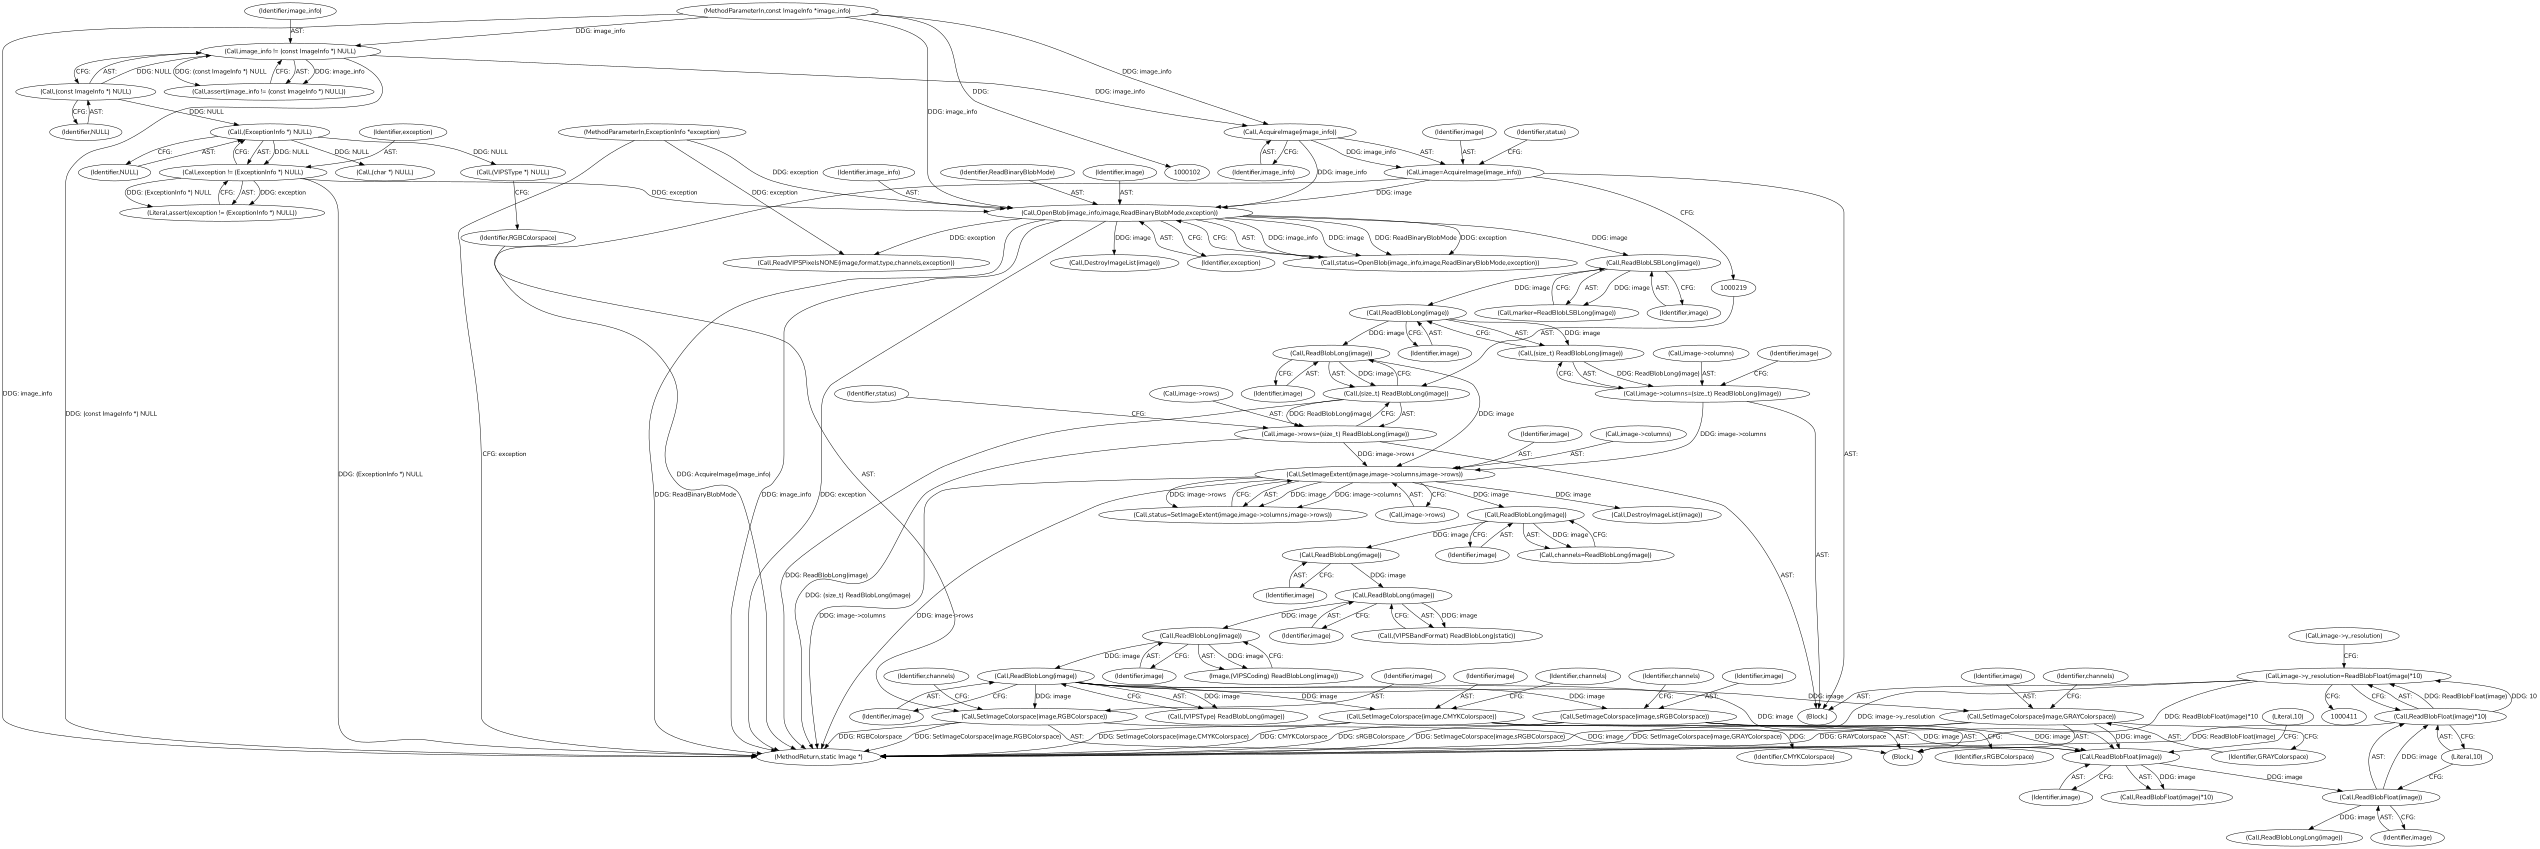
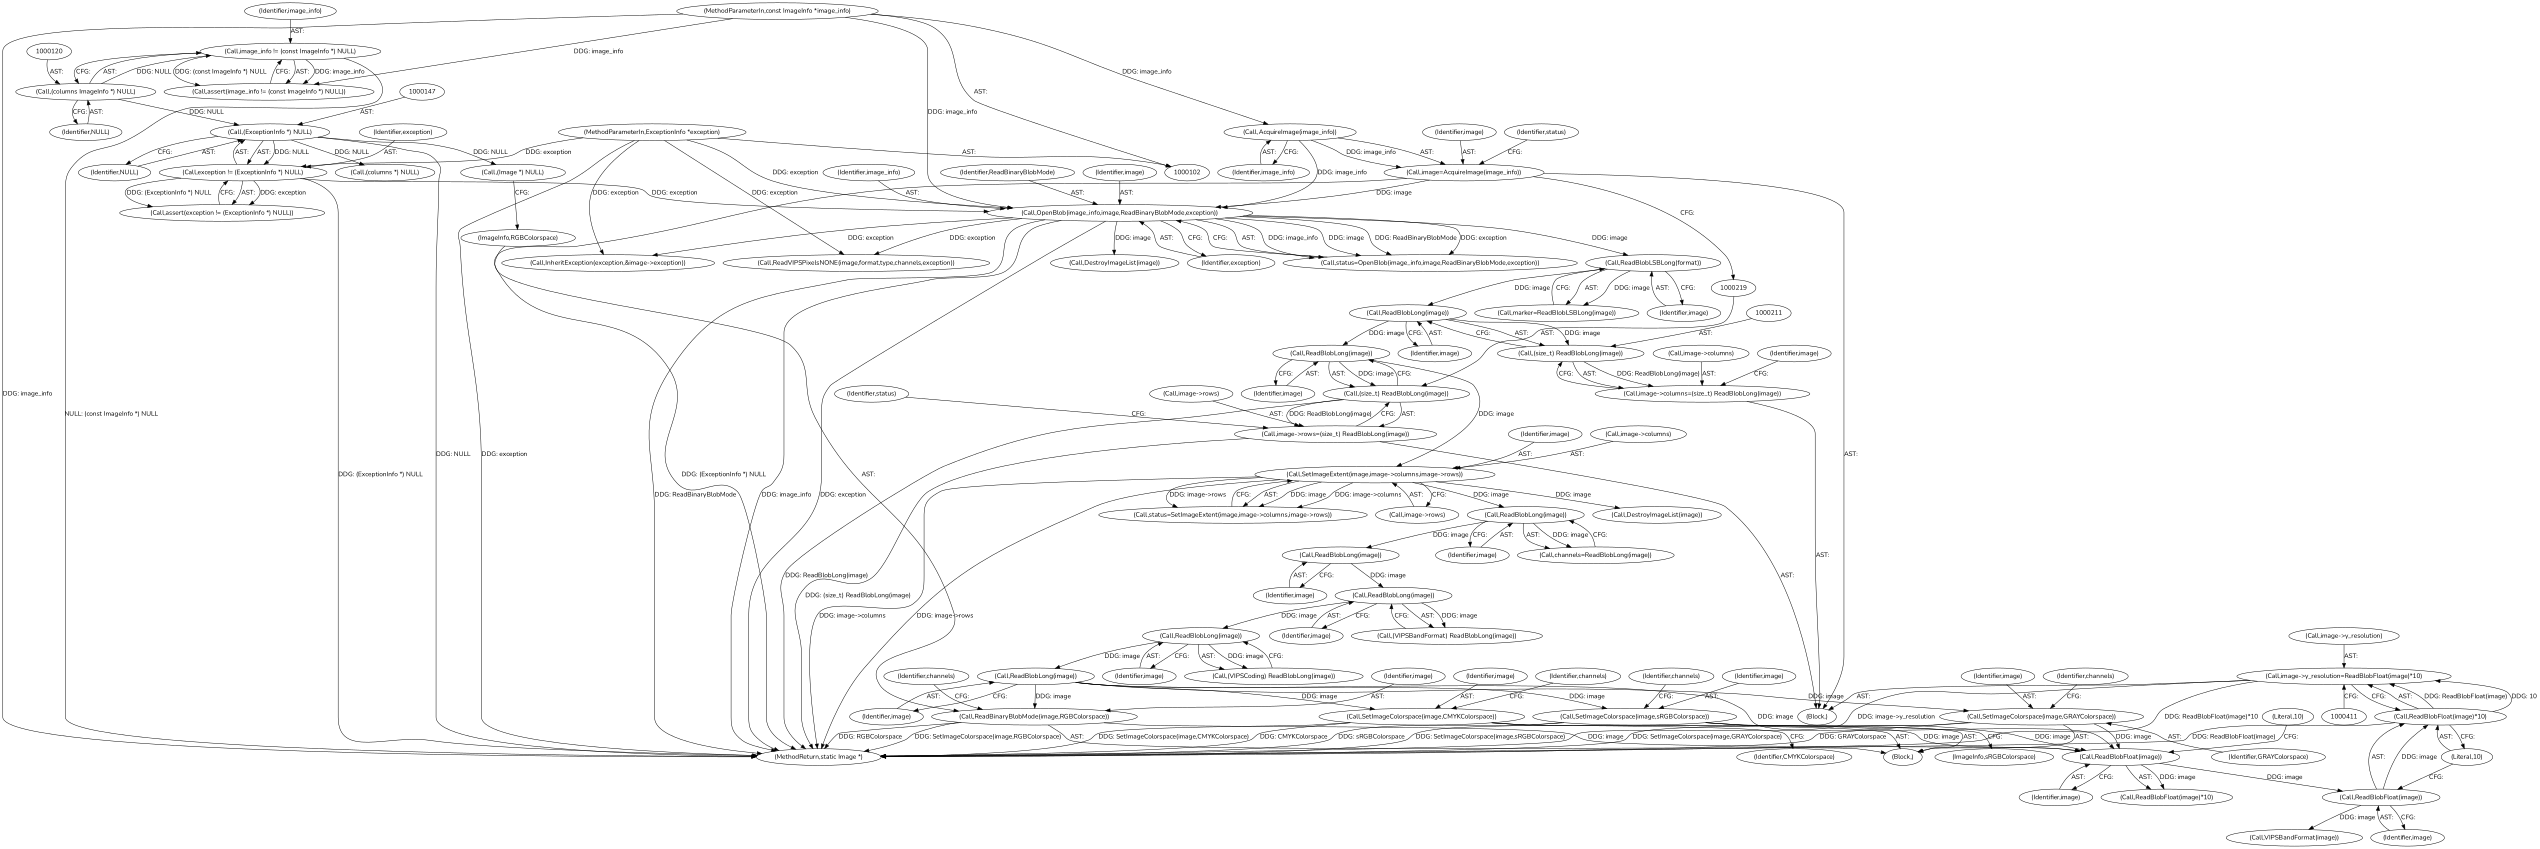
(534, 31) -> (526, 51)
none -> (49, 51)
(808, 75) -> none
(86, 92) -> (86, 92)
none -> (422, 92)
(982, 92) -> (982, 92)
(243, 152) -> (243, 152)
none -> (942, 155)
none -> (446, 162)
(385, 173) -> (385, 173)
(513, 173) -> (513, 173)
(222, 213) -> (222, 213)
(518, 238) -> (518, 238)
none -> (608, 263)
(1653, 263) -> (1653, 263)
none -> (1769, 313)
(111, 414) -> (111, 414)
(1354, 453) -> none
(505, 454) -> (505, 454)
(1608, 460) -> none
(724, 475) -> (724, 475)
none -> (436, 539)
(1447, 636) -> (1447, 636)
(2352, 656) -> (2352, 656)
(1274, 676) -> (1274, 676)
(2325, 695) -> (2344, 699)
(1034, 717) -> (1034, 717)
(1227, 717) -> none
(2207, 727) -> none
(1798, 737) -> (1798, 737)
(1994, 757) -> (1994, 757)
(2294, 838) -> (2294, 838)
